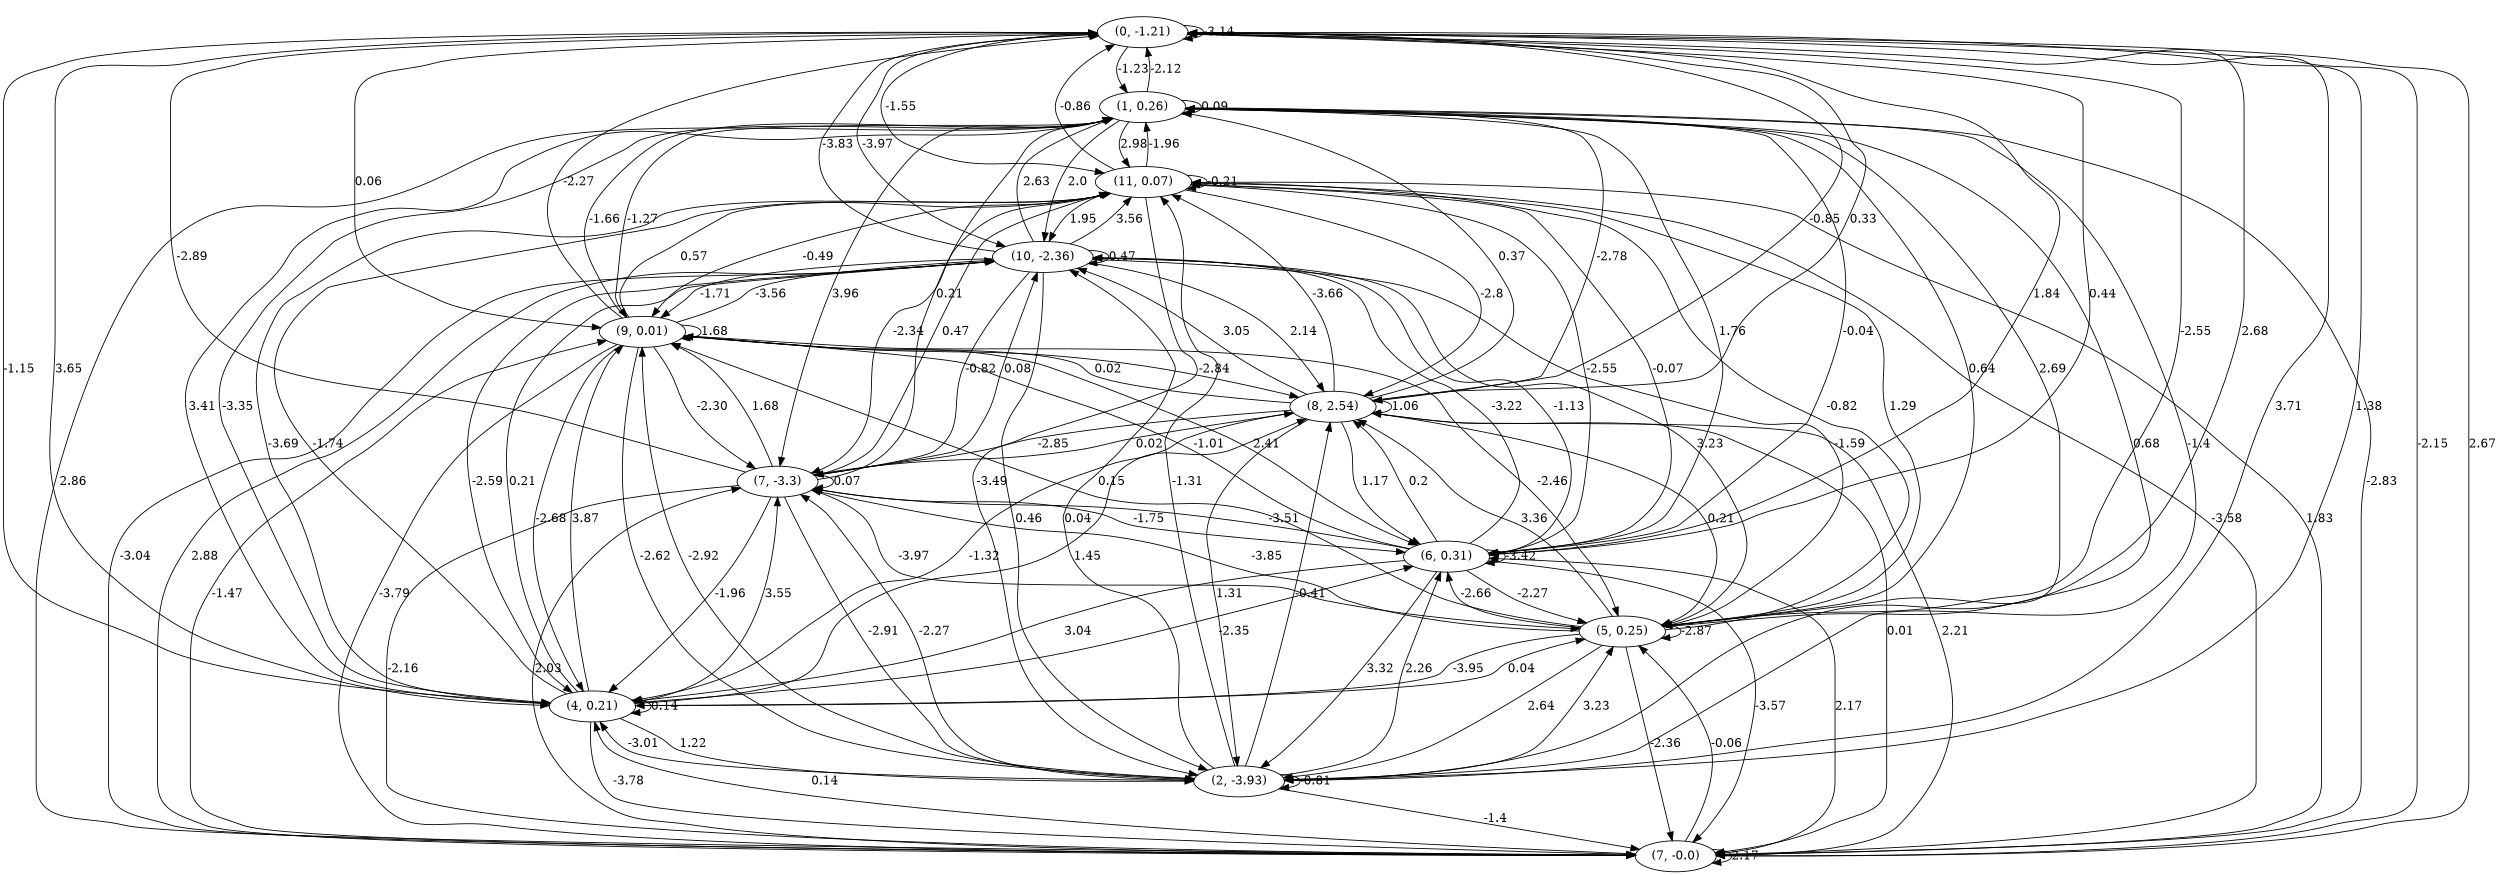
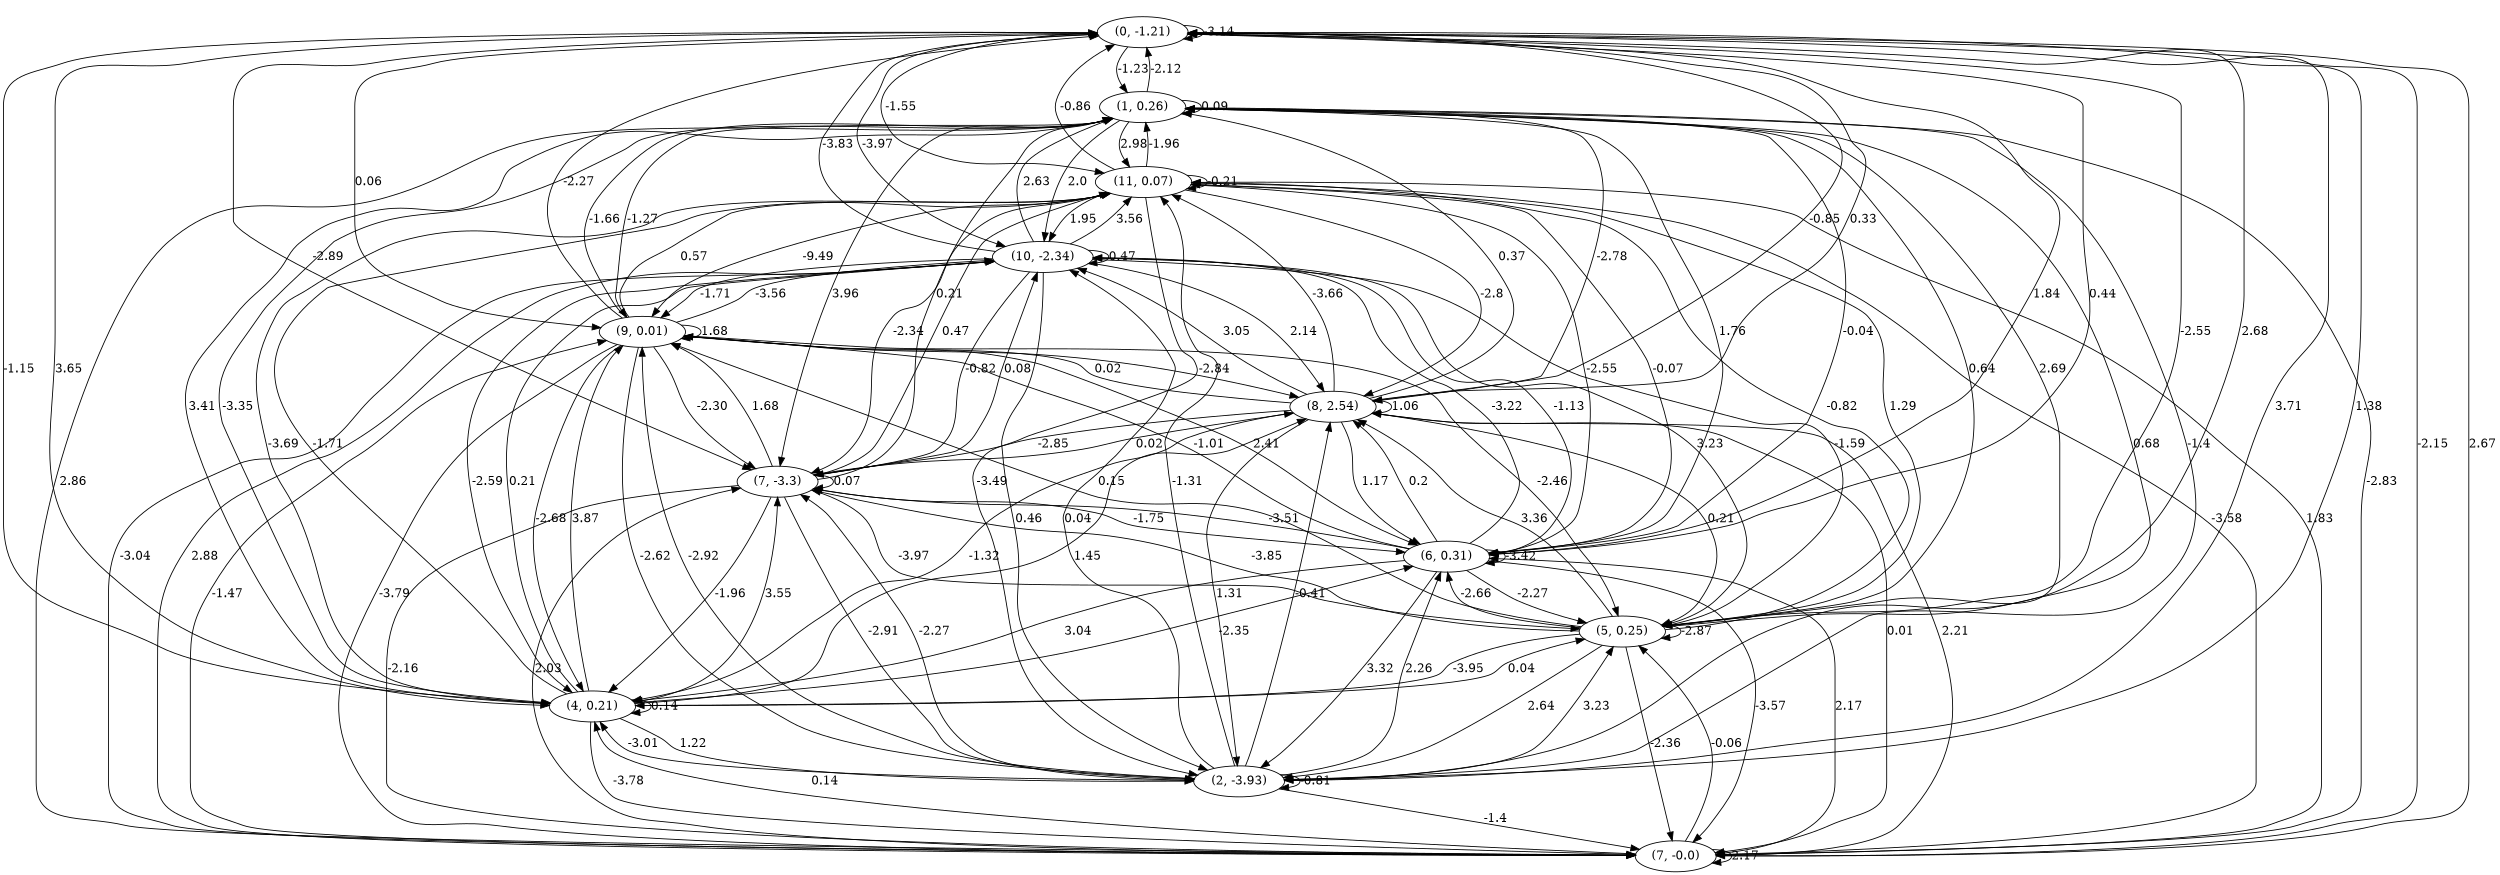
(224, 68) -> (313, 65)
(818, 257) -> (818, 257)
(1043, 257) -> (1043, 257)
(329, 444) -> (329, 444)
